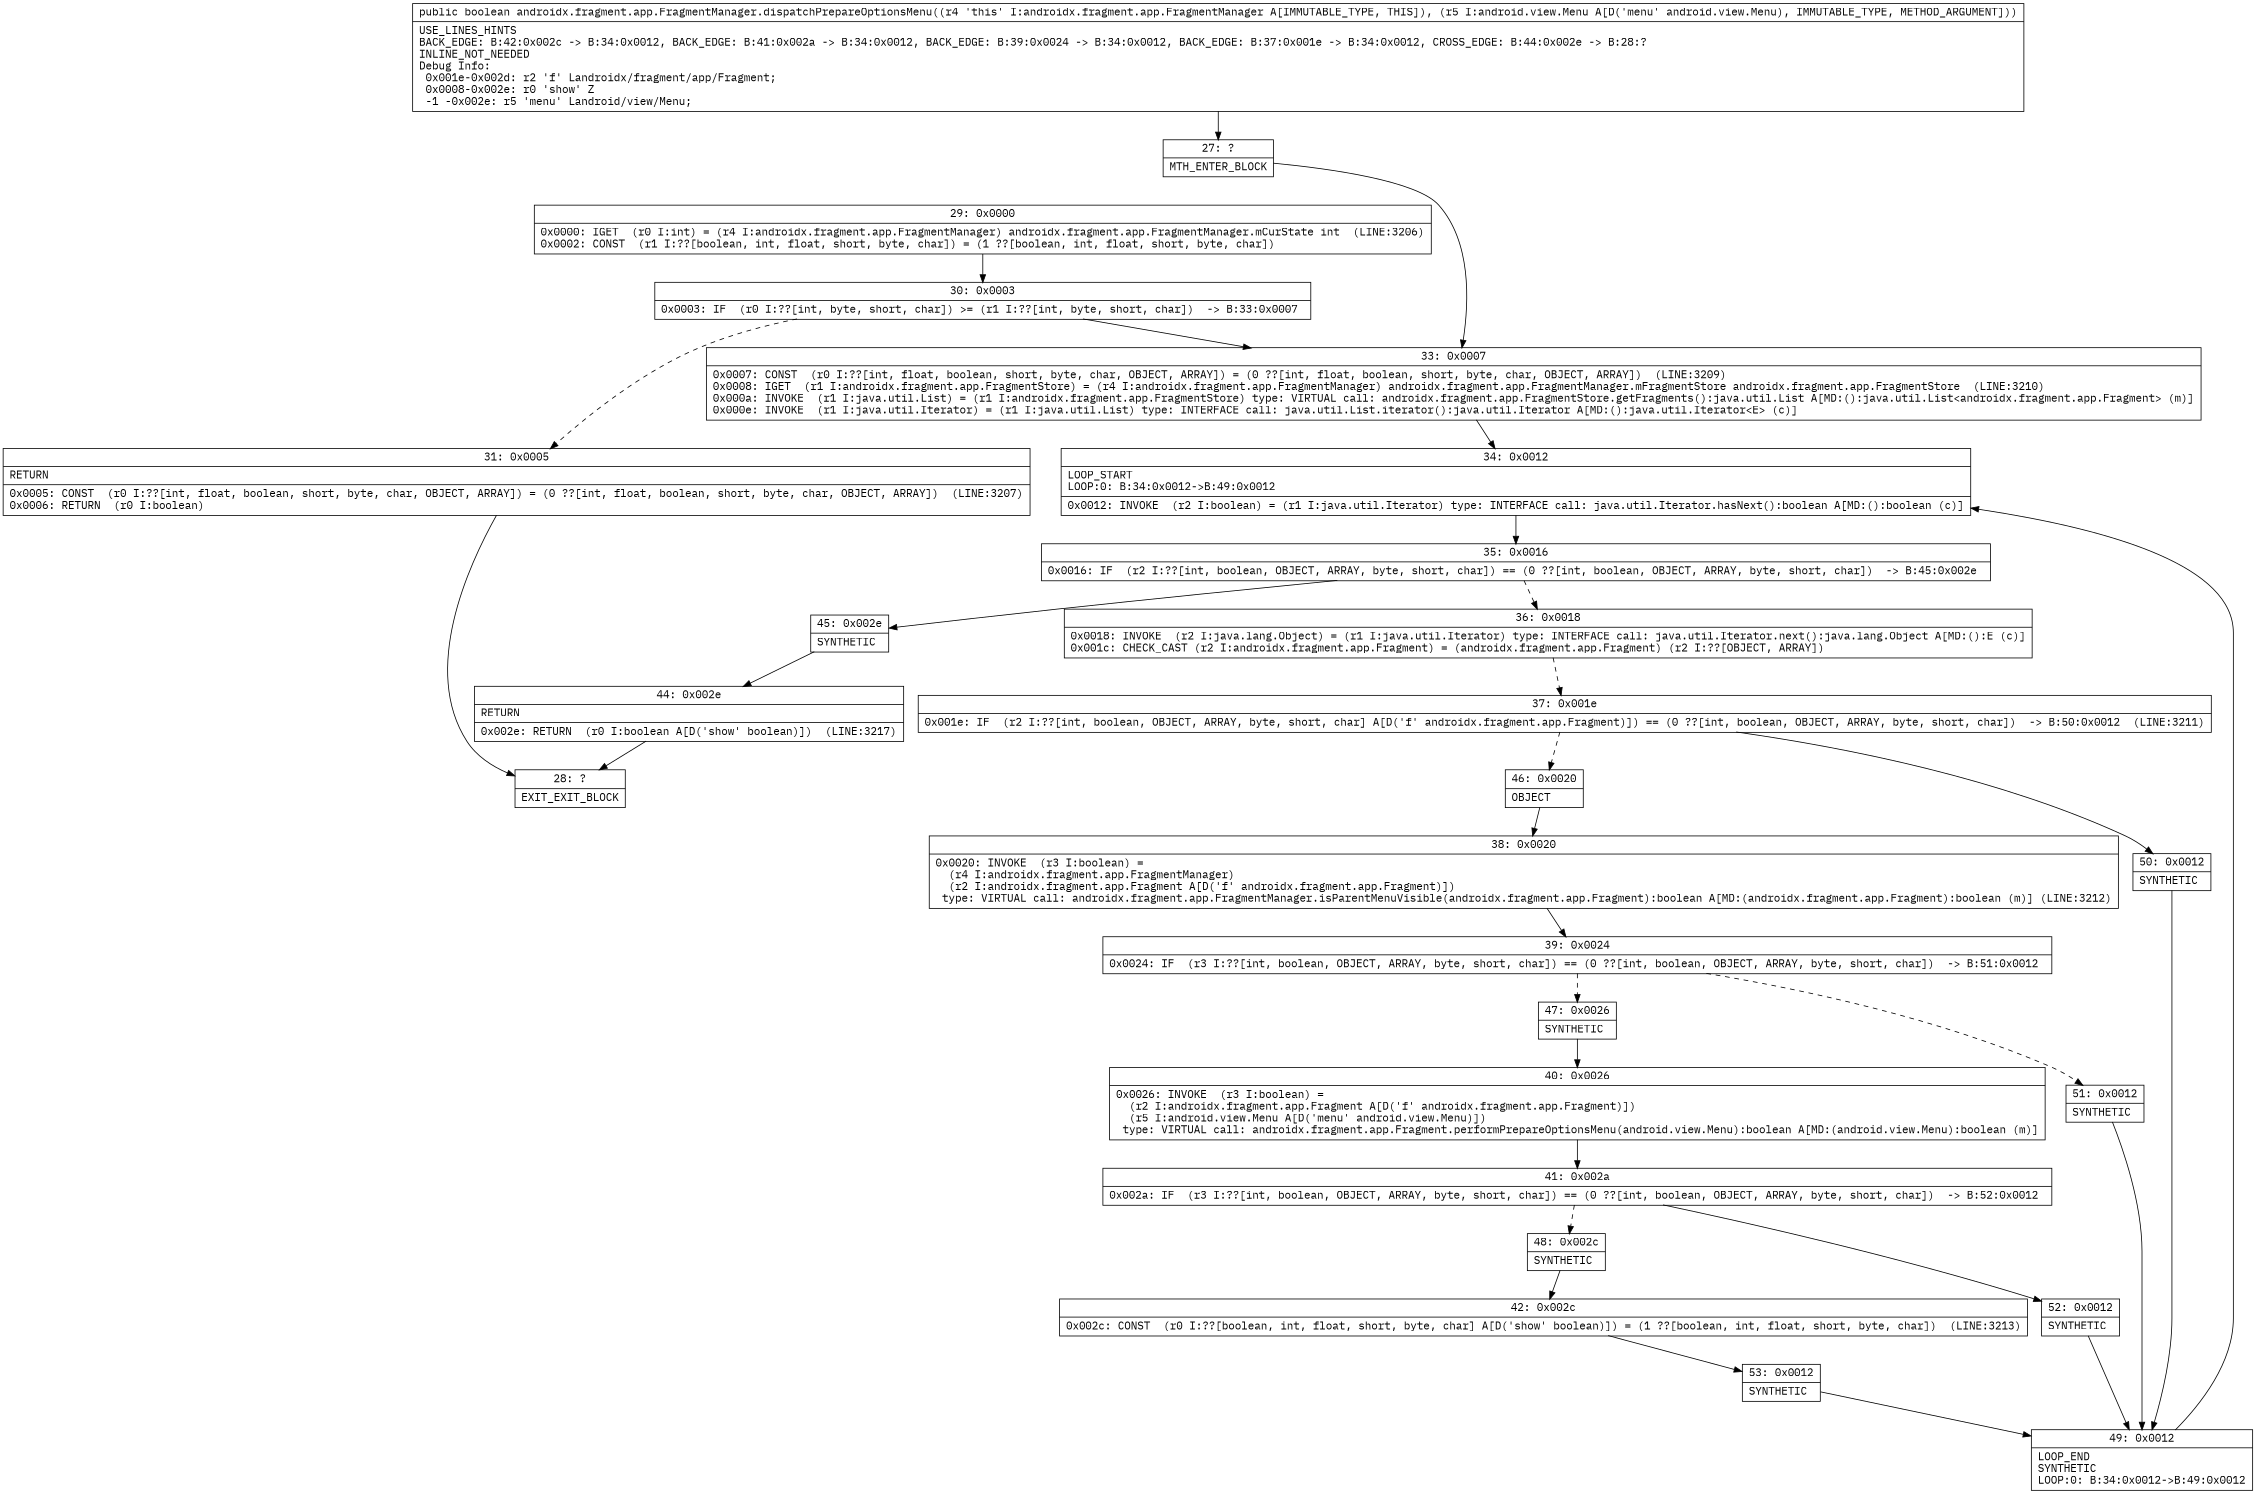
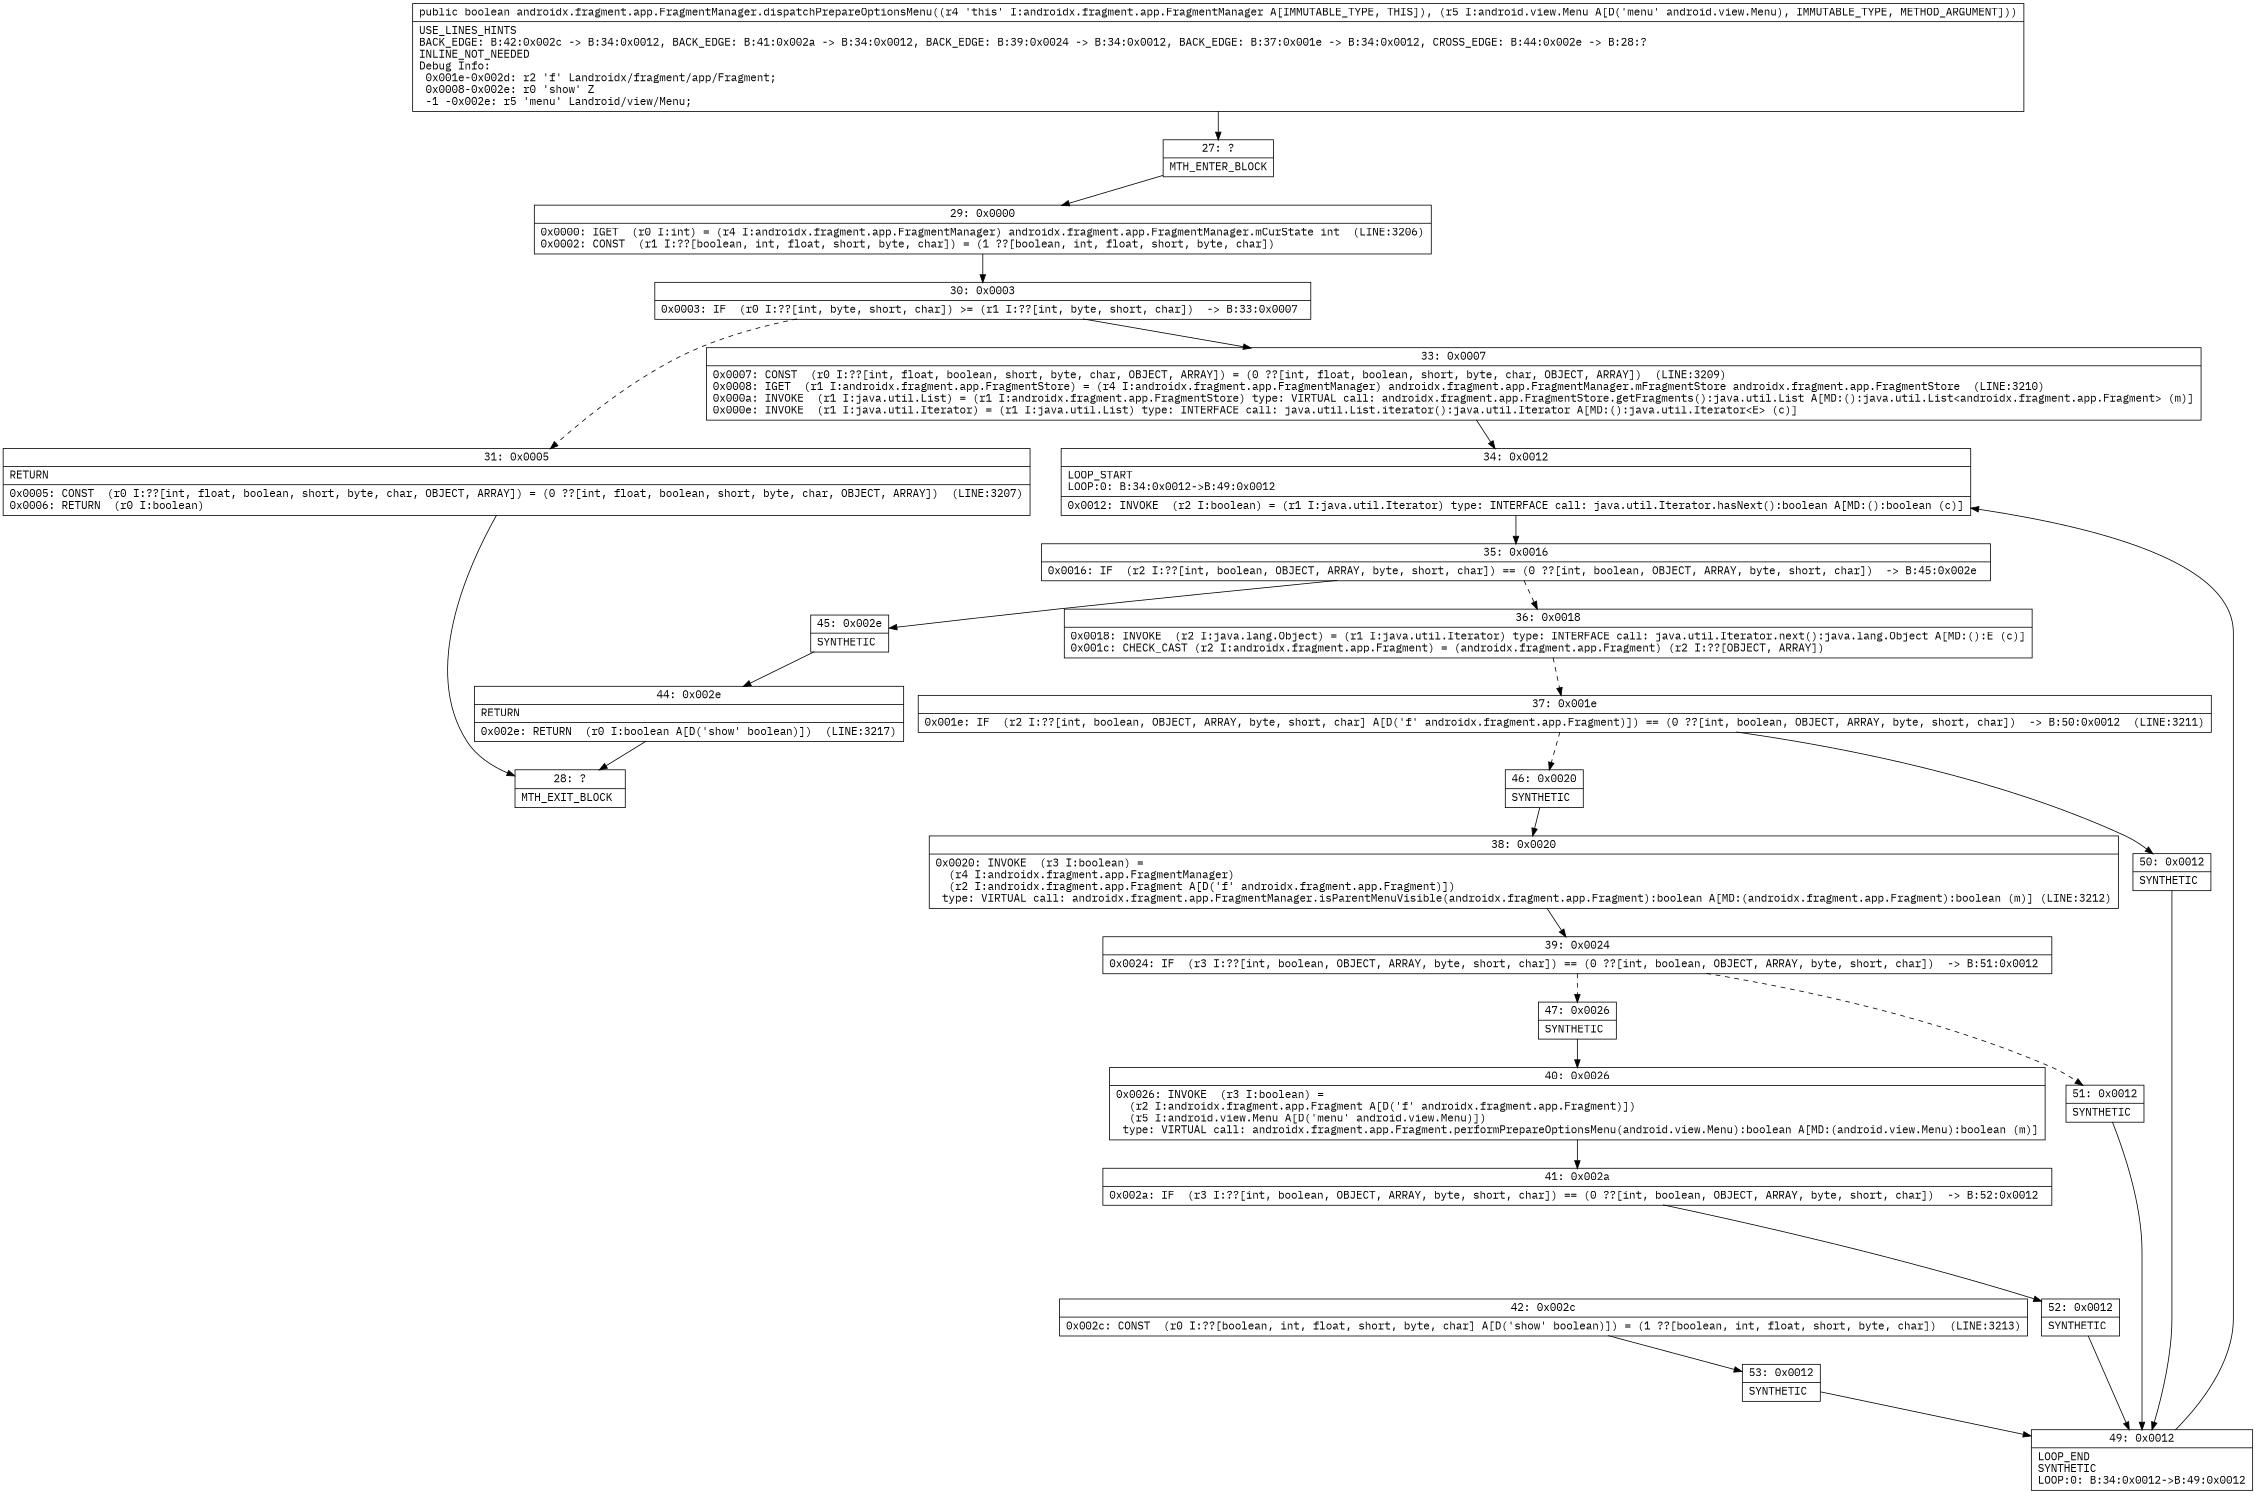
(1426, 196) -> (1116, 189)
(570, 798) -> (567, 798)
(1531, 798) -> (1541, 798)
(1566, 1252) -> none
